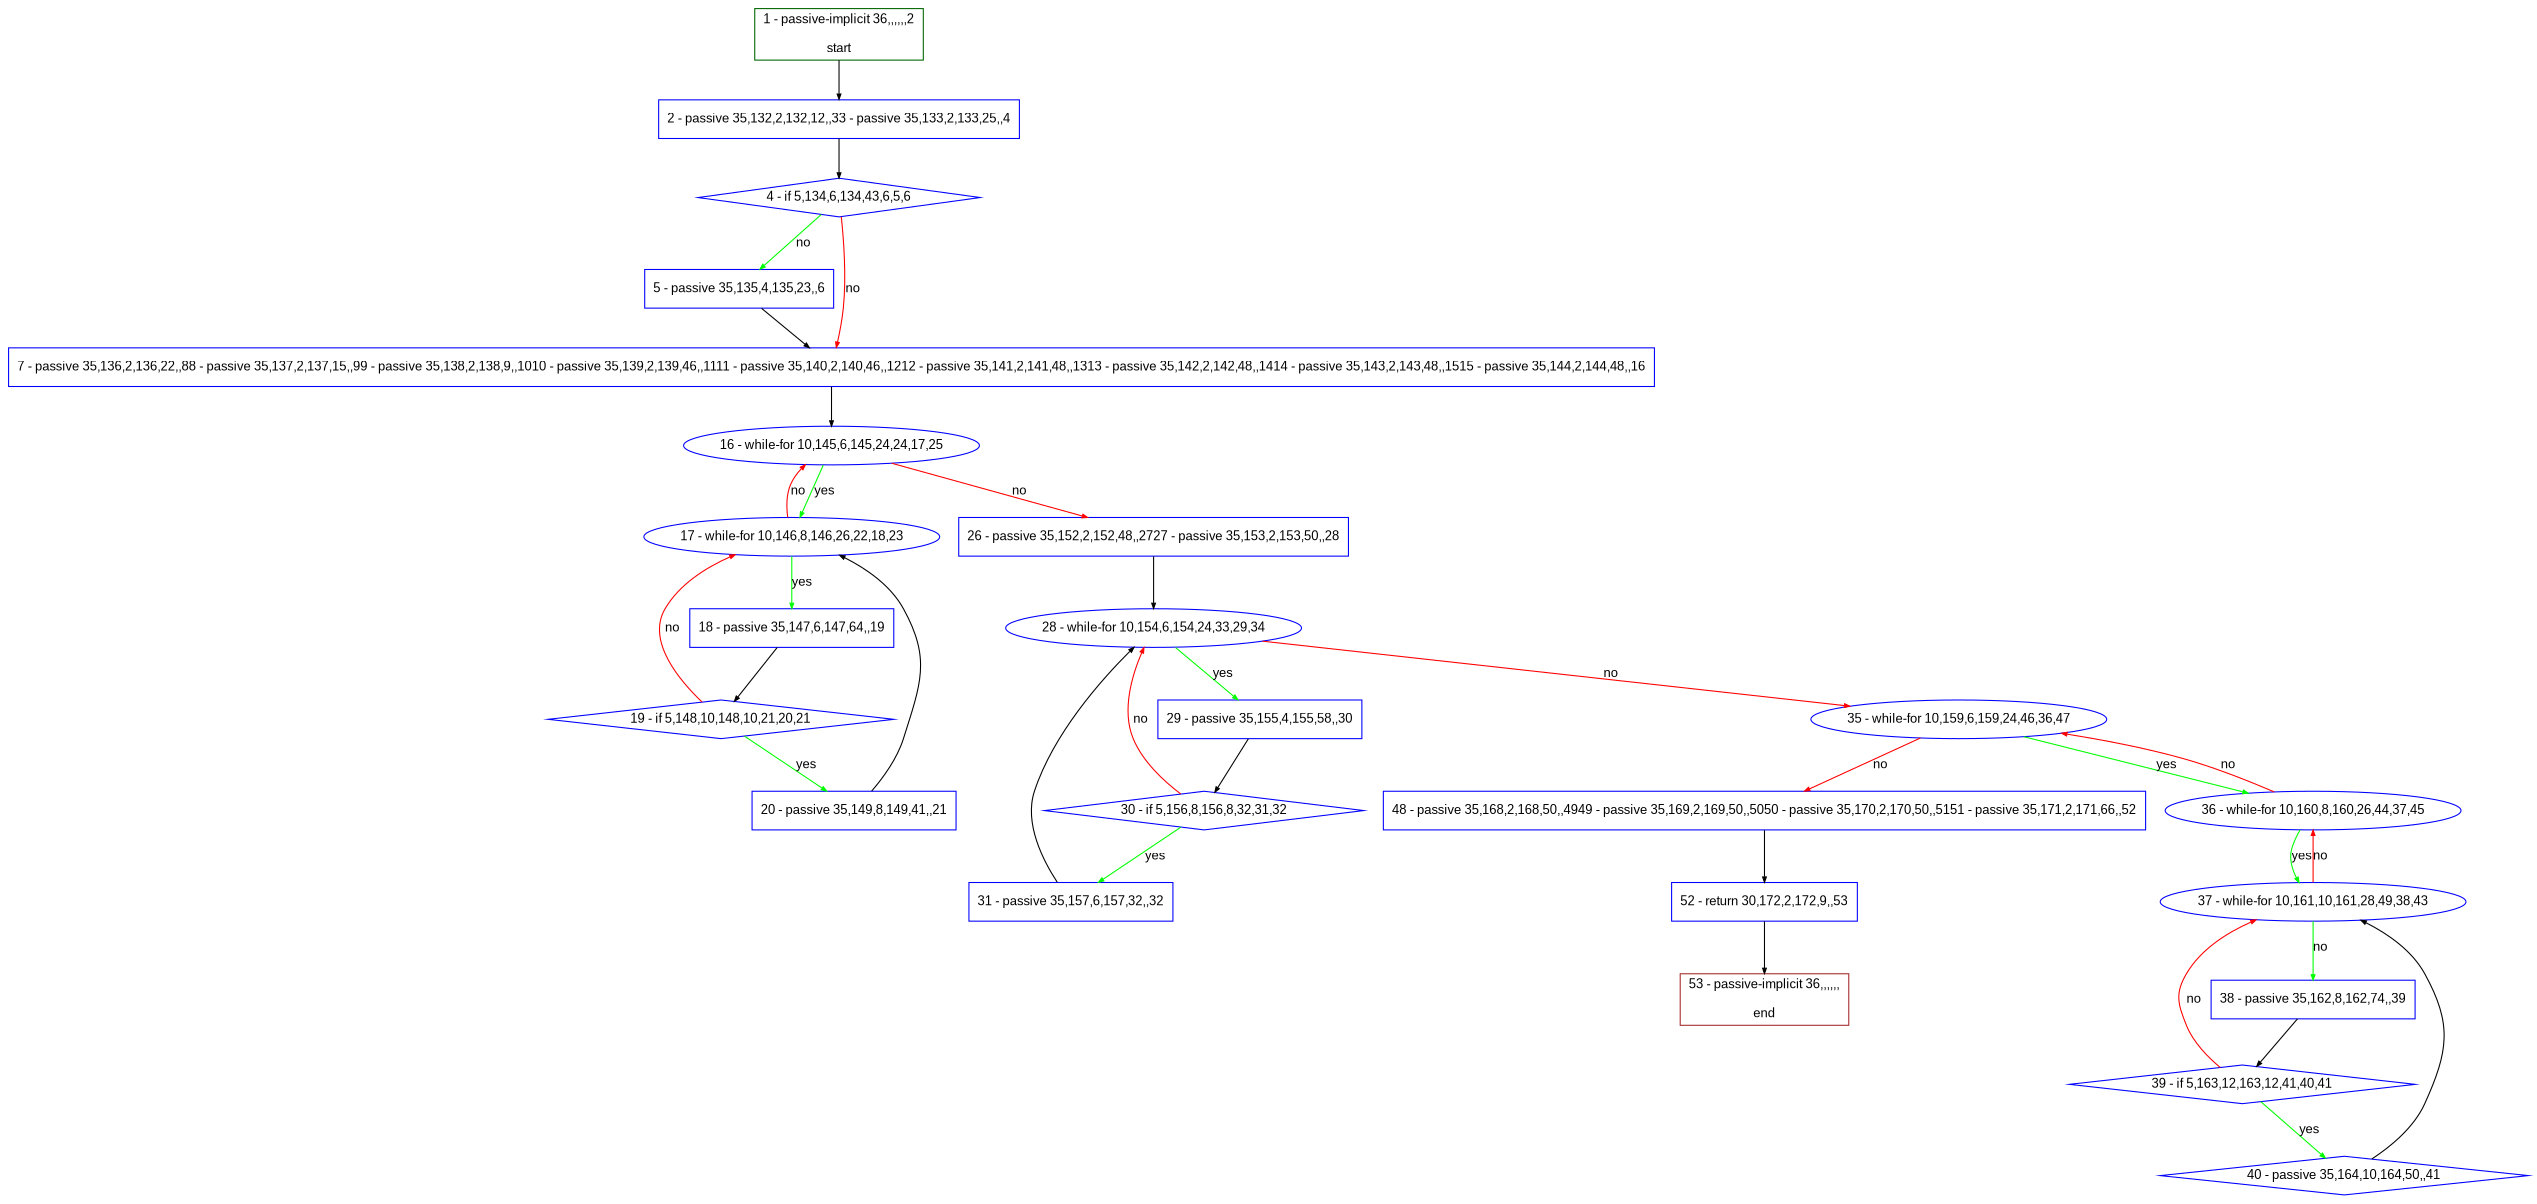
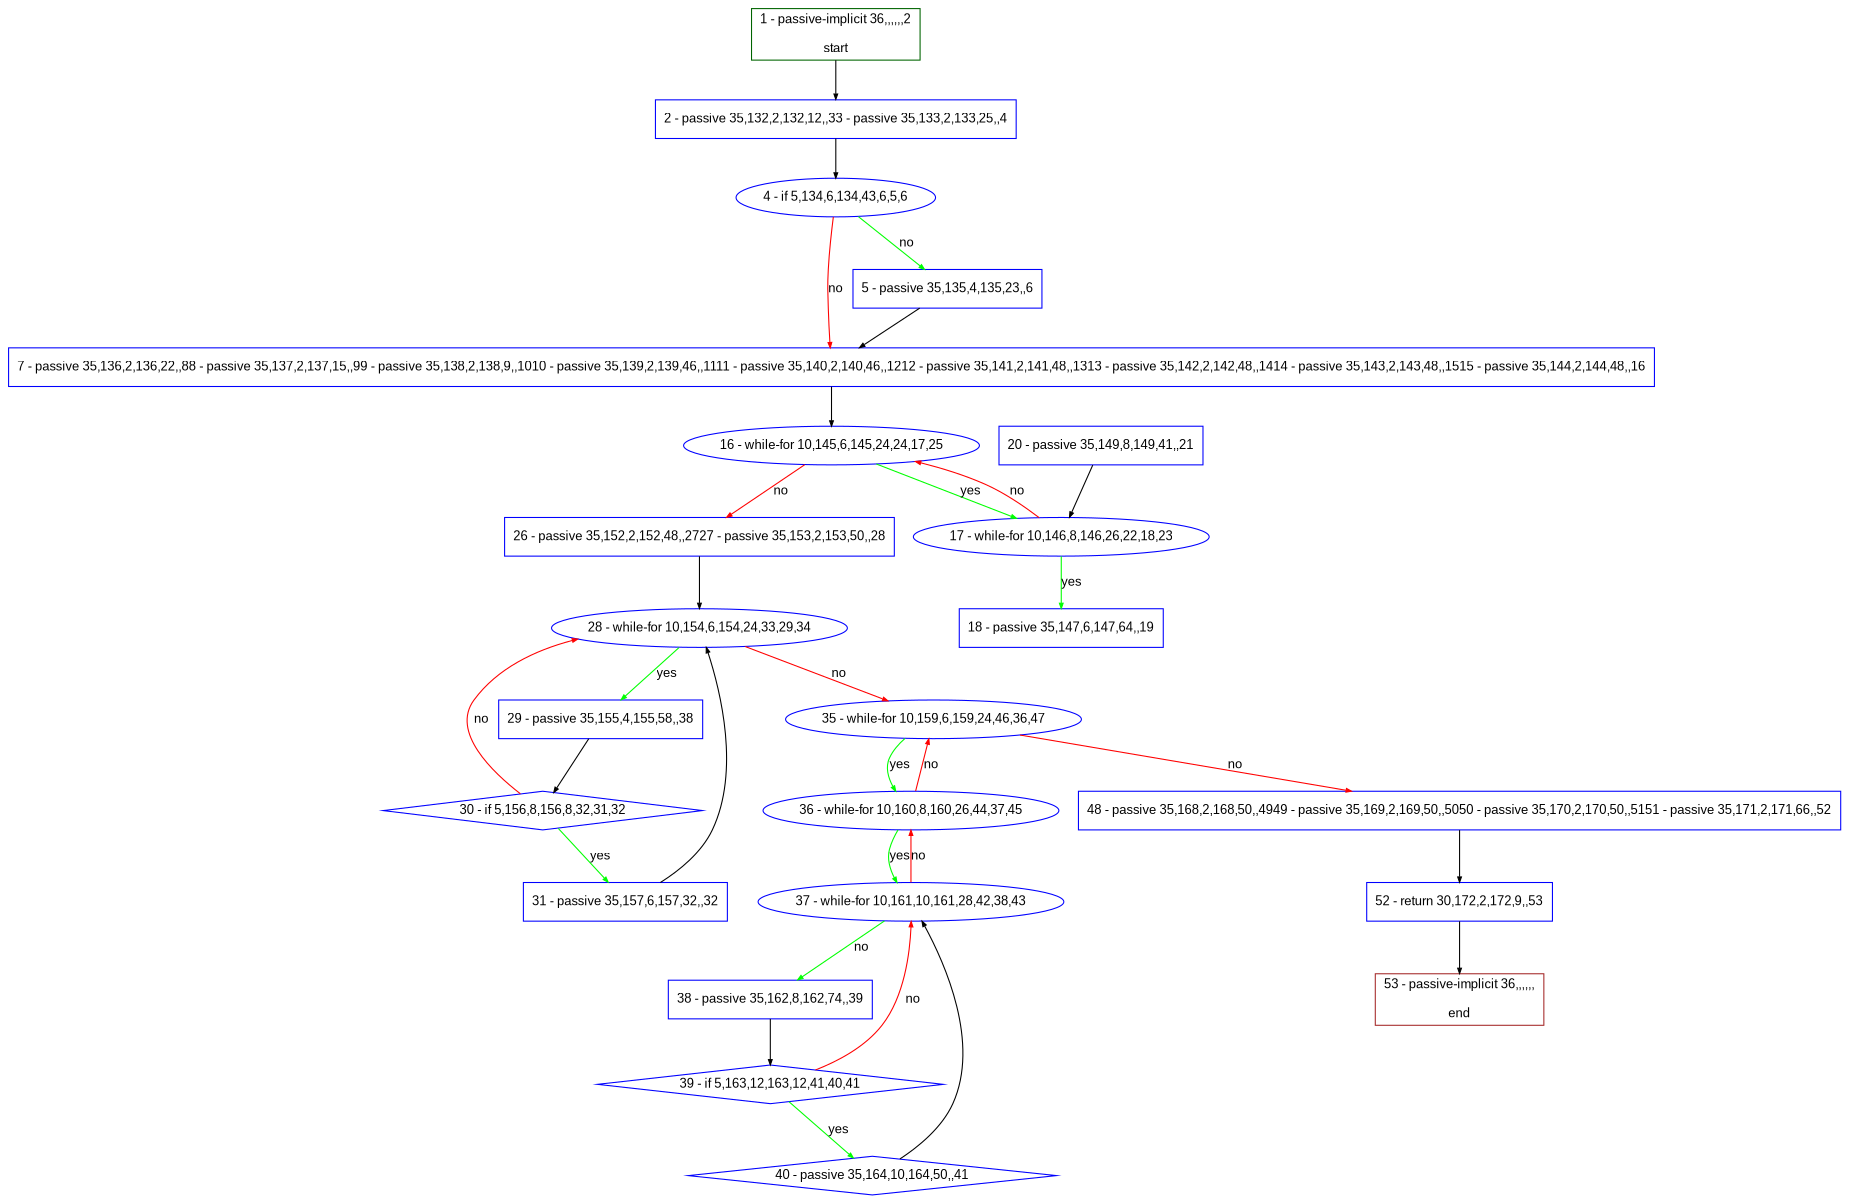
(839, 198) -> (836, 198)
(721, 719) -> none
(1260, 719) -> (601, 719)
(2313, 902) -> (911, 902)
